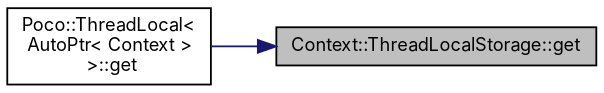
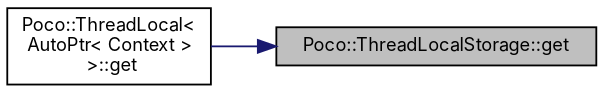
(436, 46) -> (436, 46)
